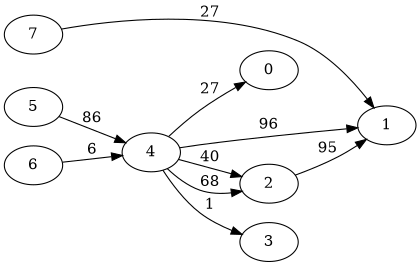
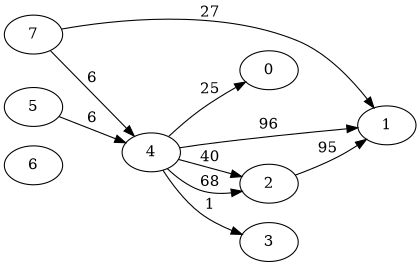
(210, 89) -> (210, 89)
(92, 118) -> (92, 118)
(87, 159) -> (89, 90)
